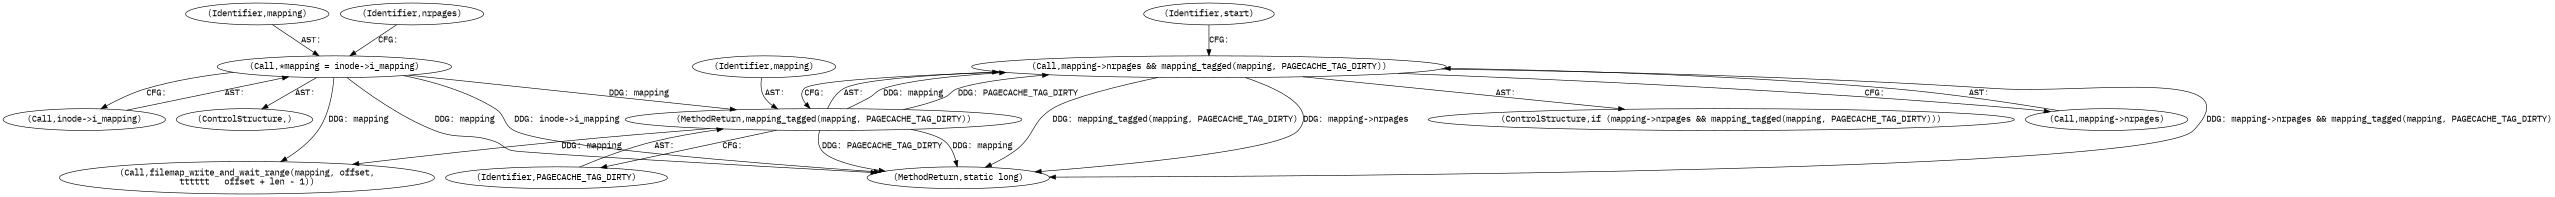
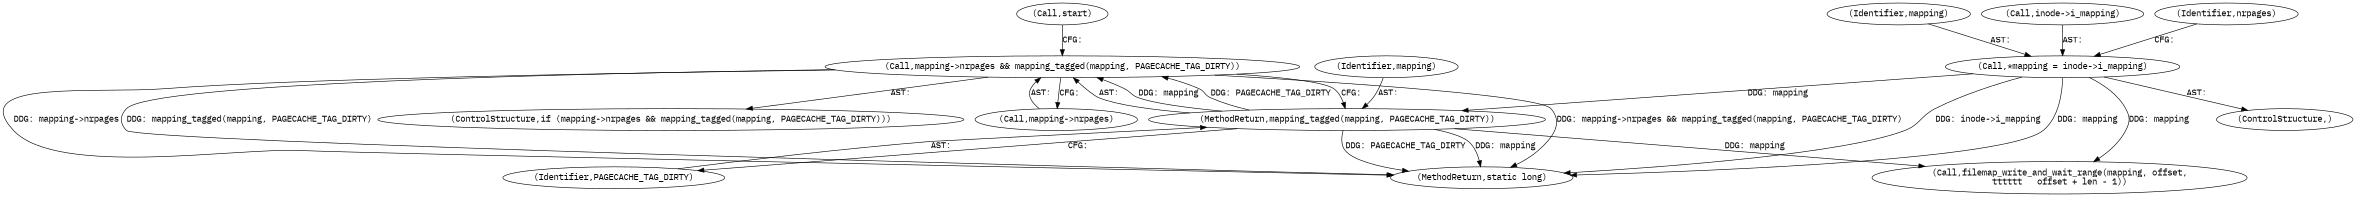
(1209, 14) -> (1062, 14)
(168, 83) -> none
